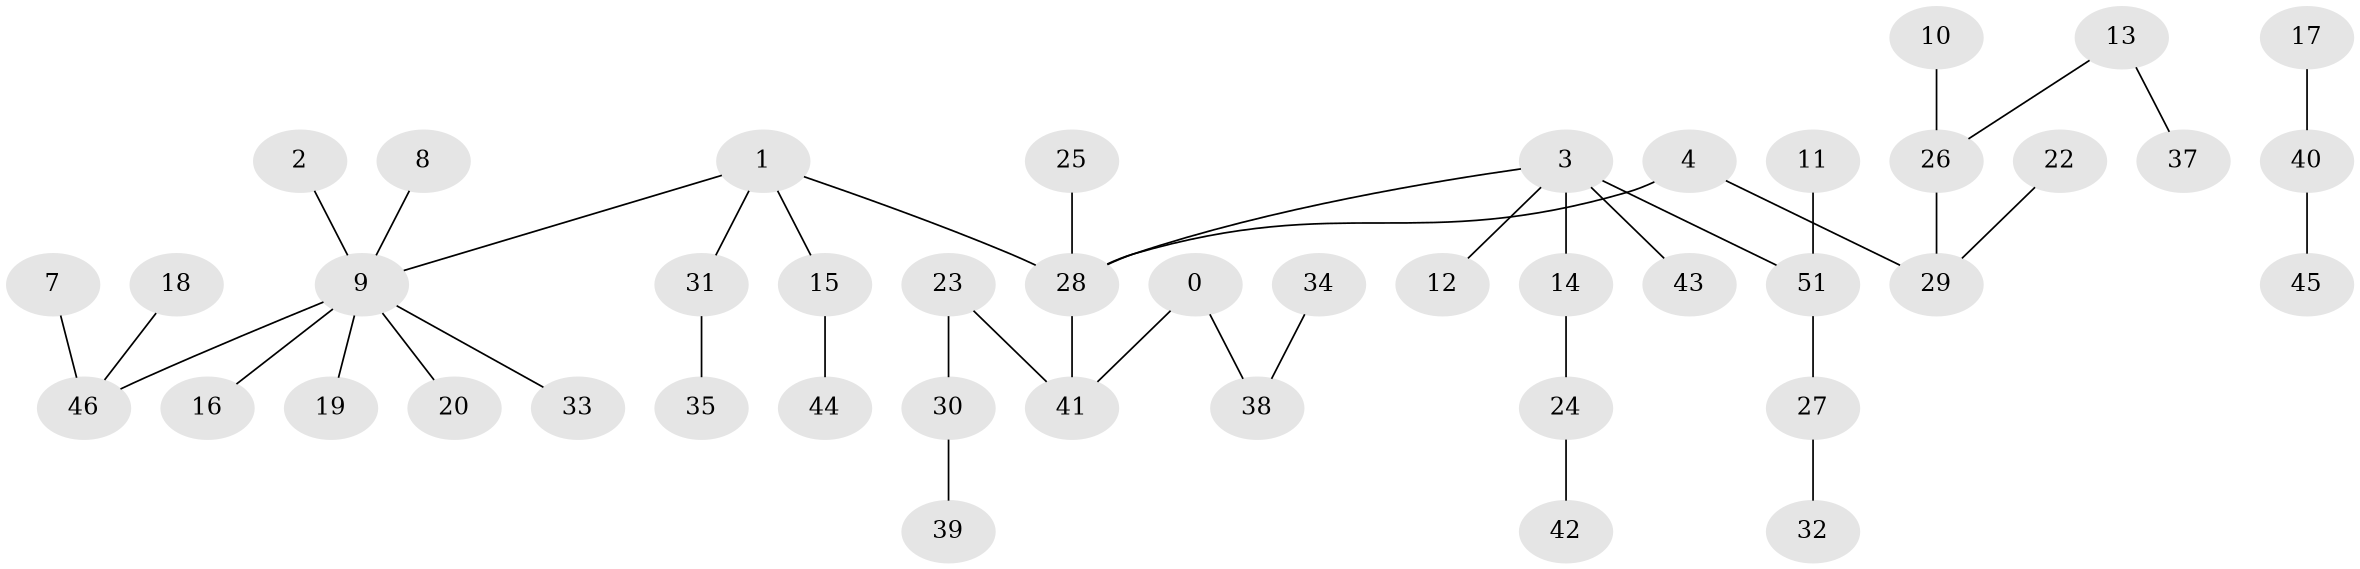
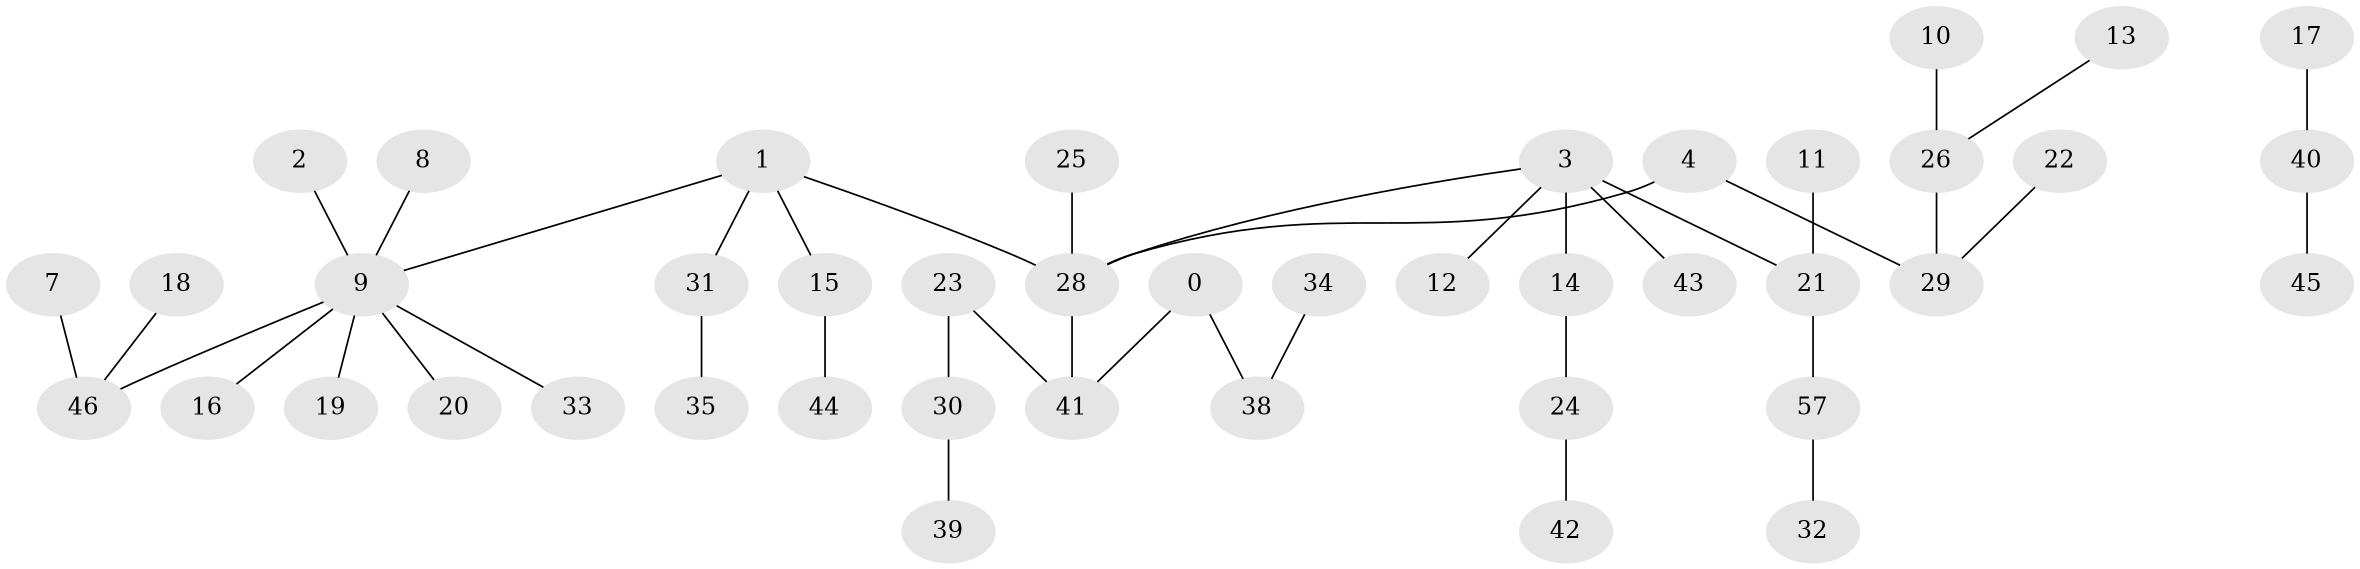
(2184, 161) -> none
(1813, 285) -> (1813, 285)
(1813, 408) -> (1813, 408)
